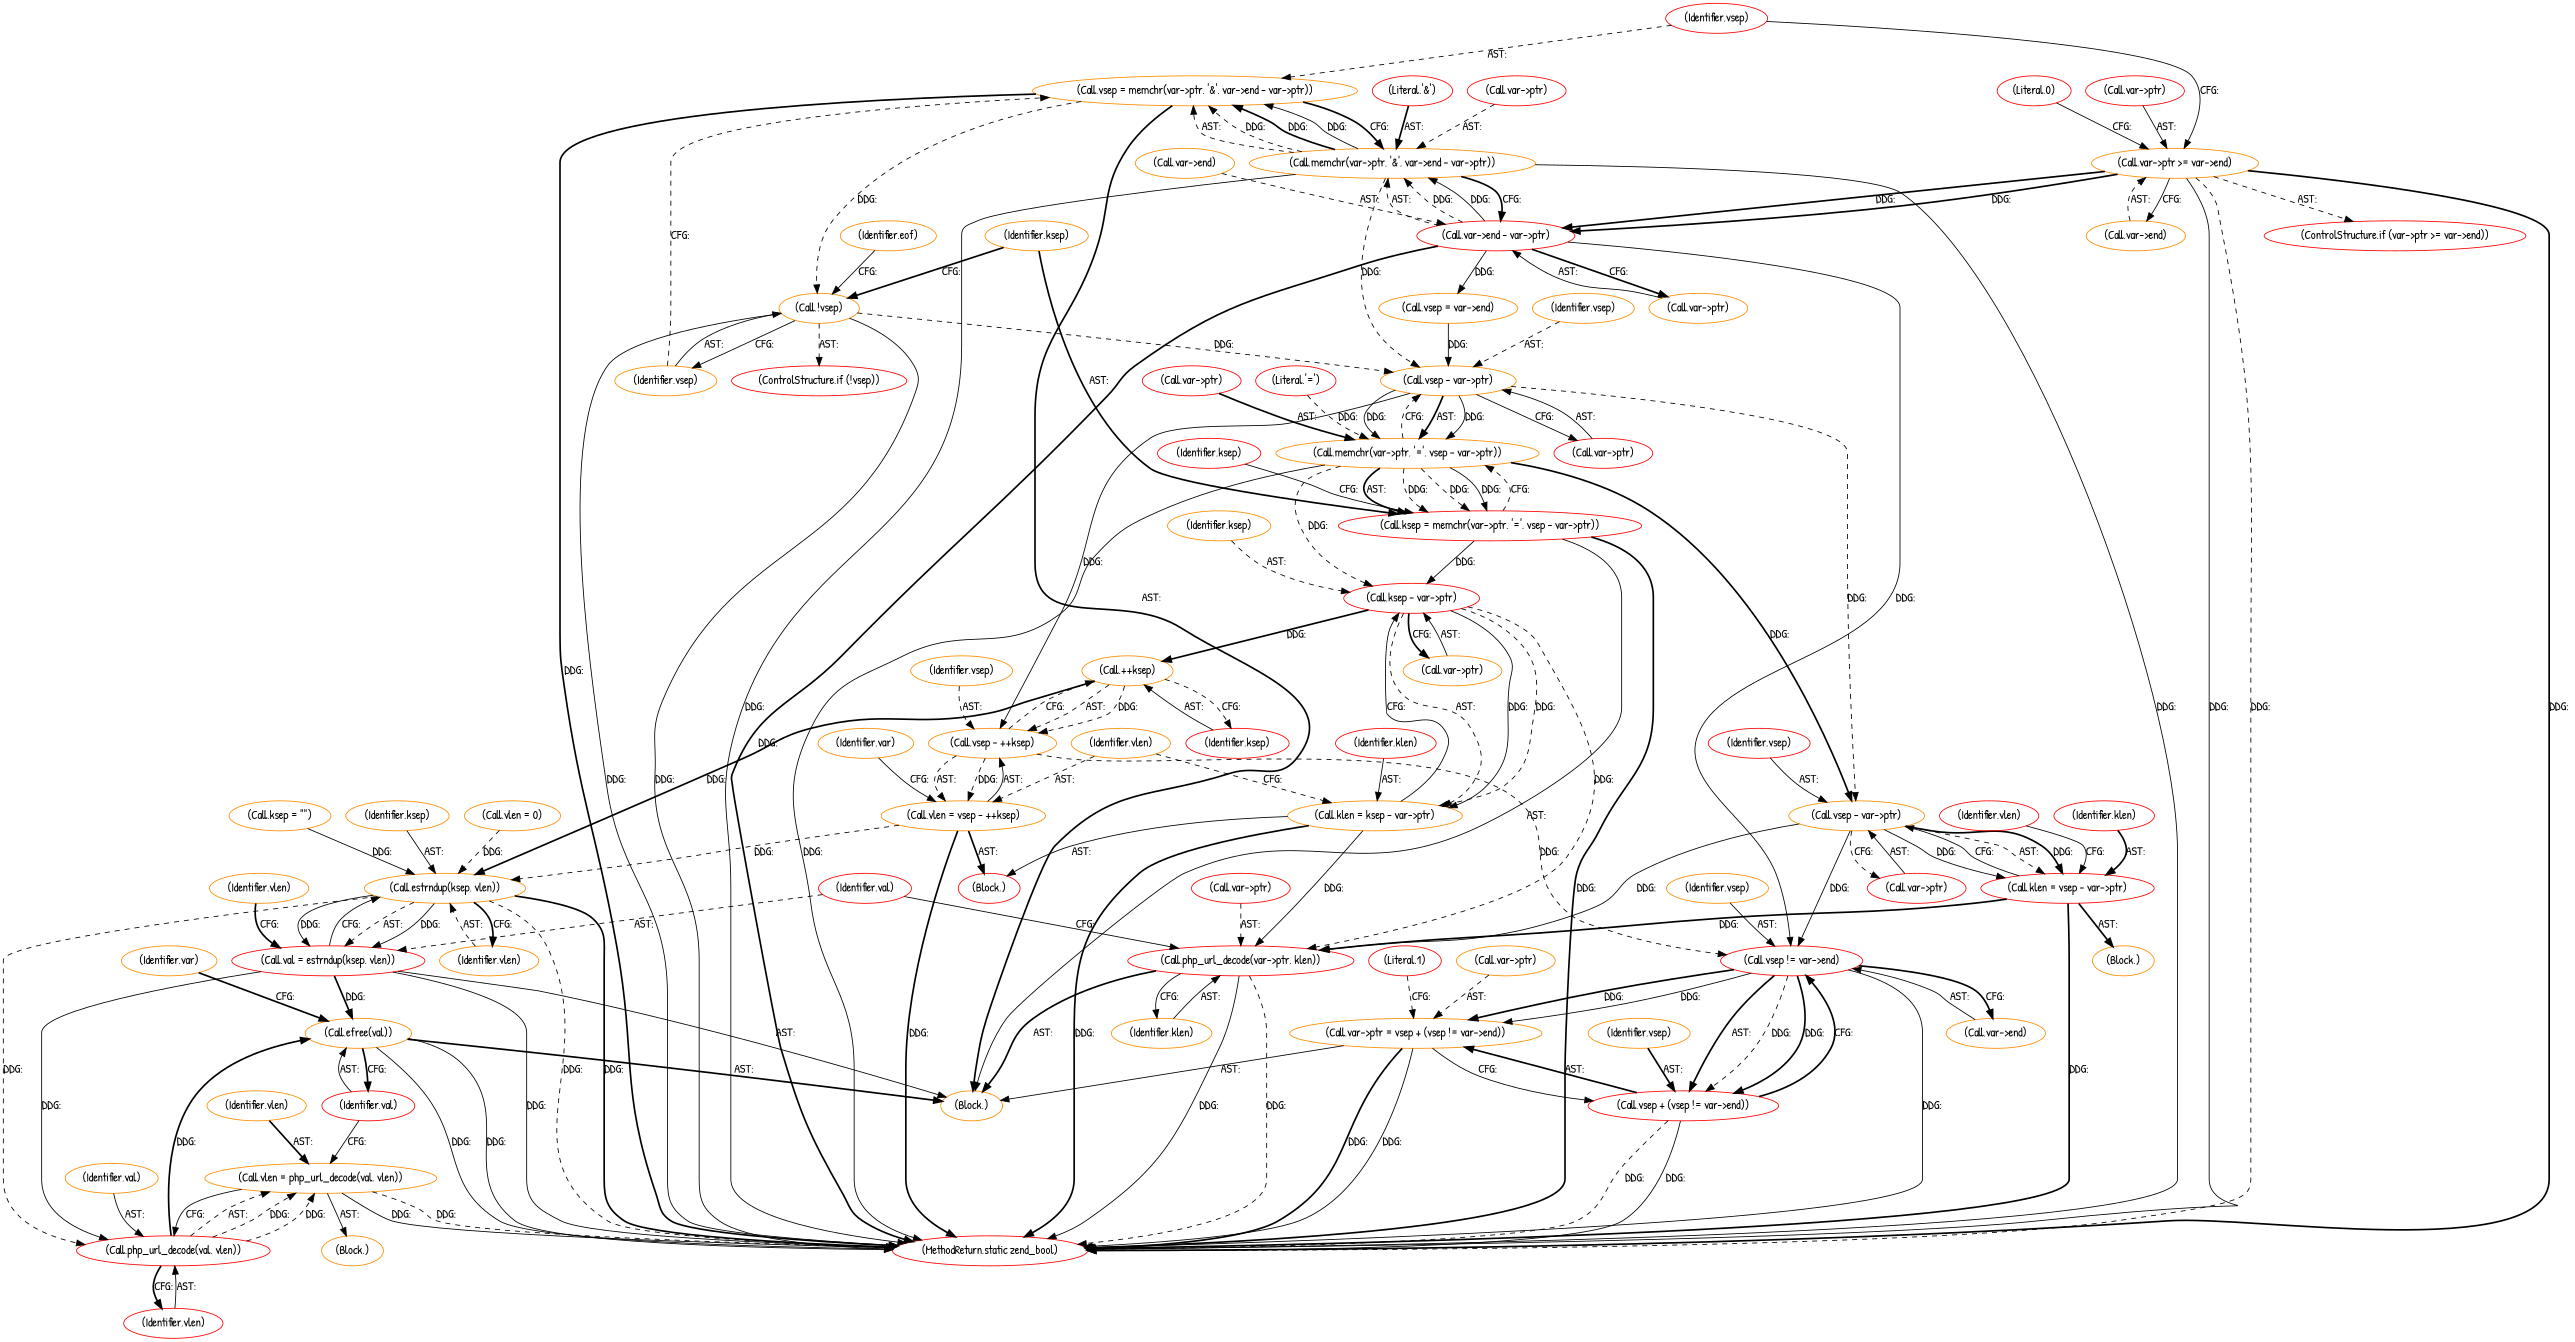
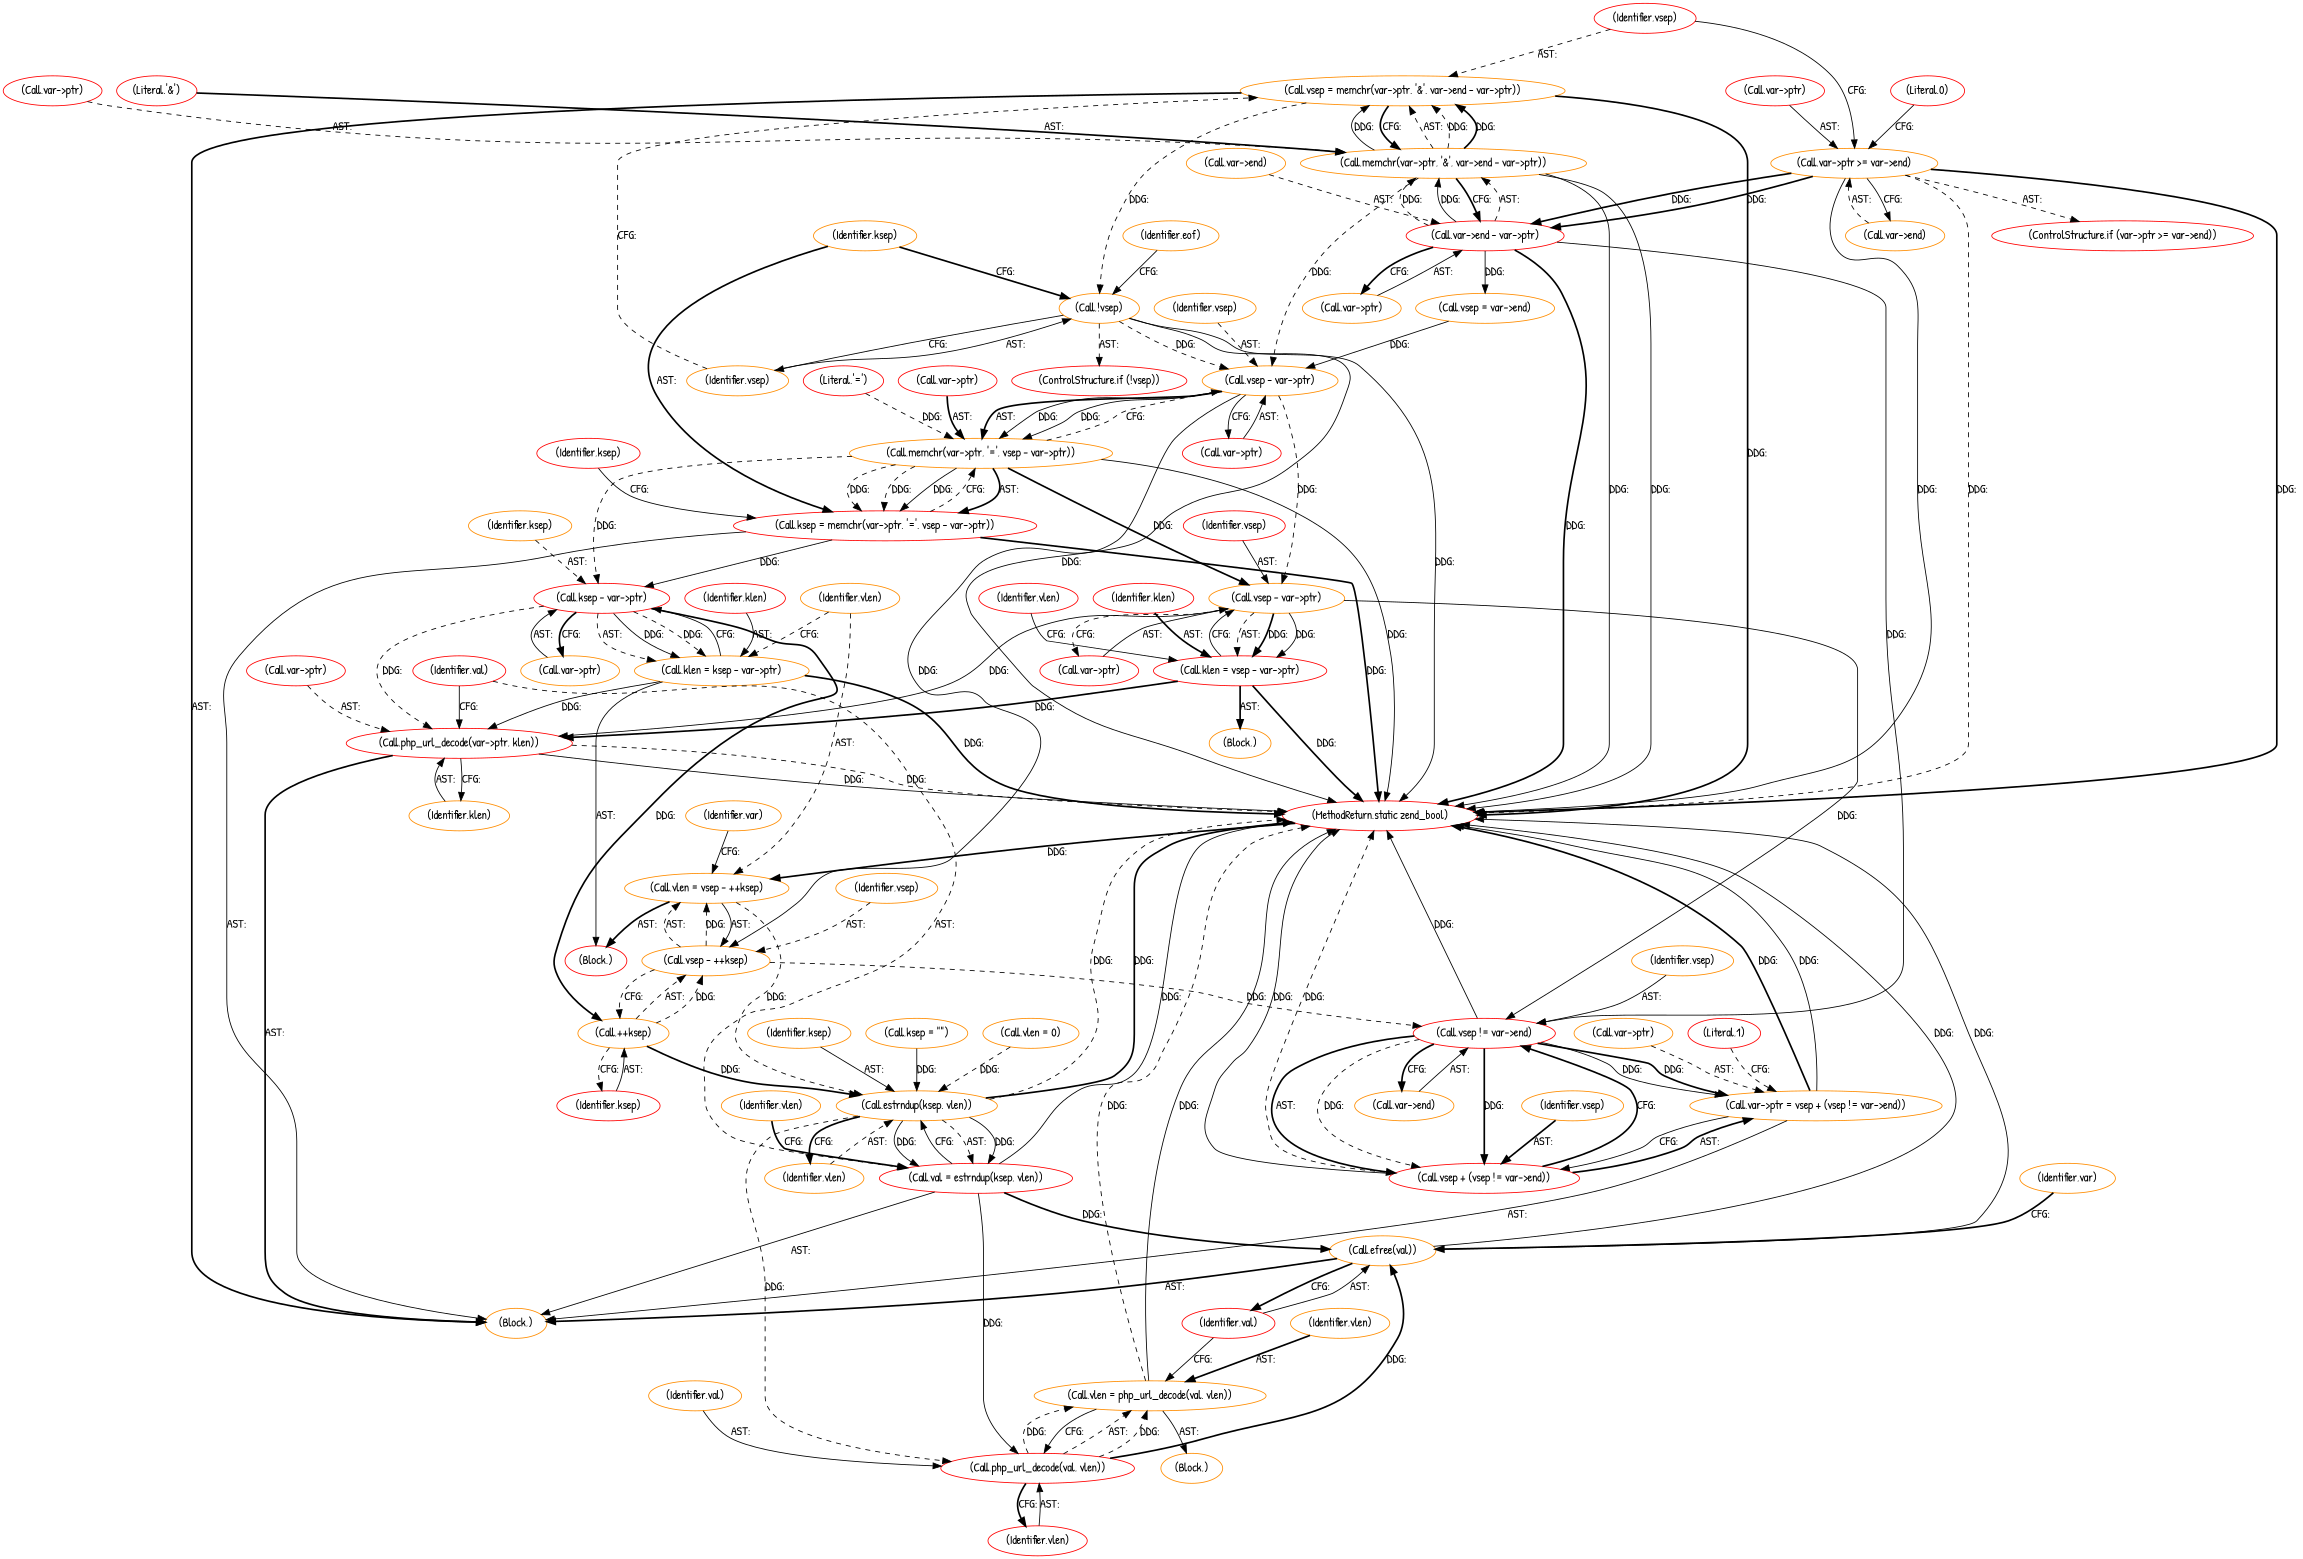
(907, 1037) -> (1037, 847)
